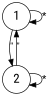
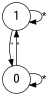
(16, 79) -> (16, 79)
